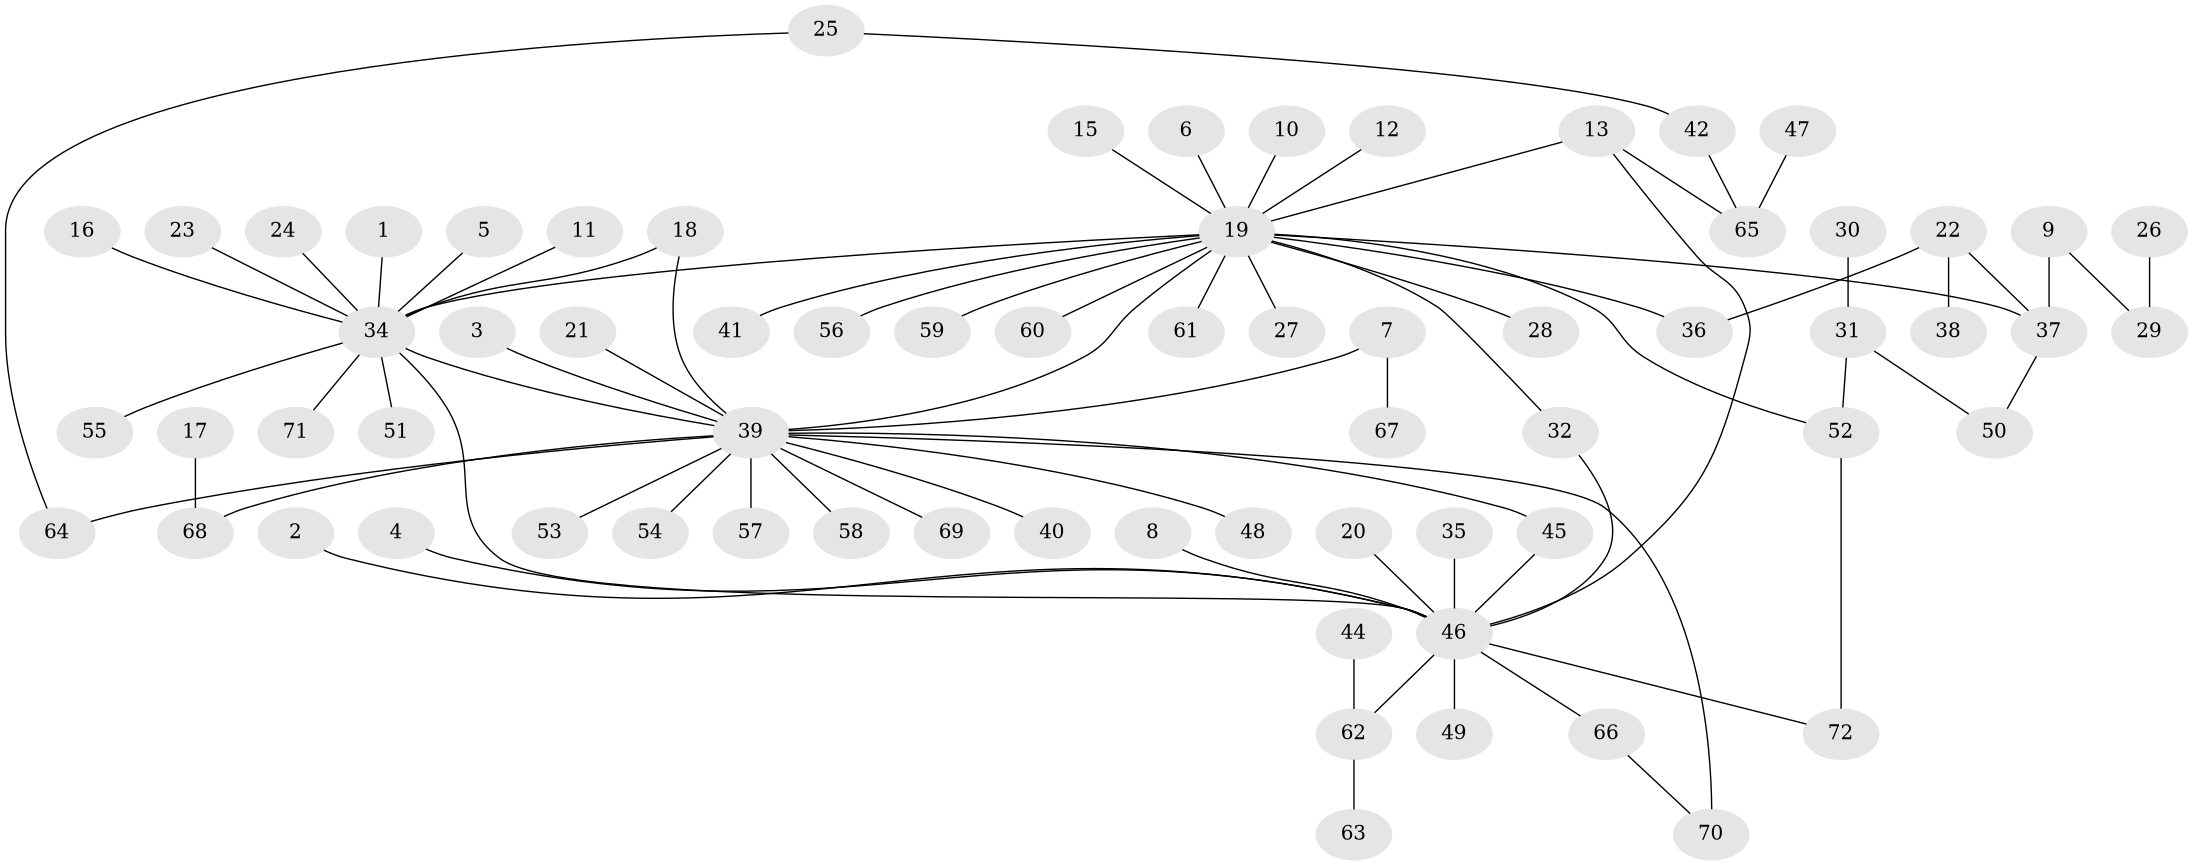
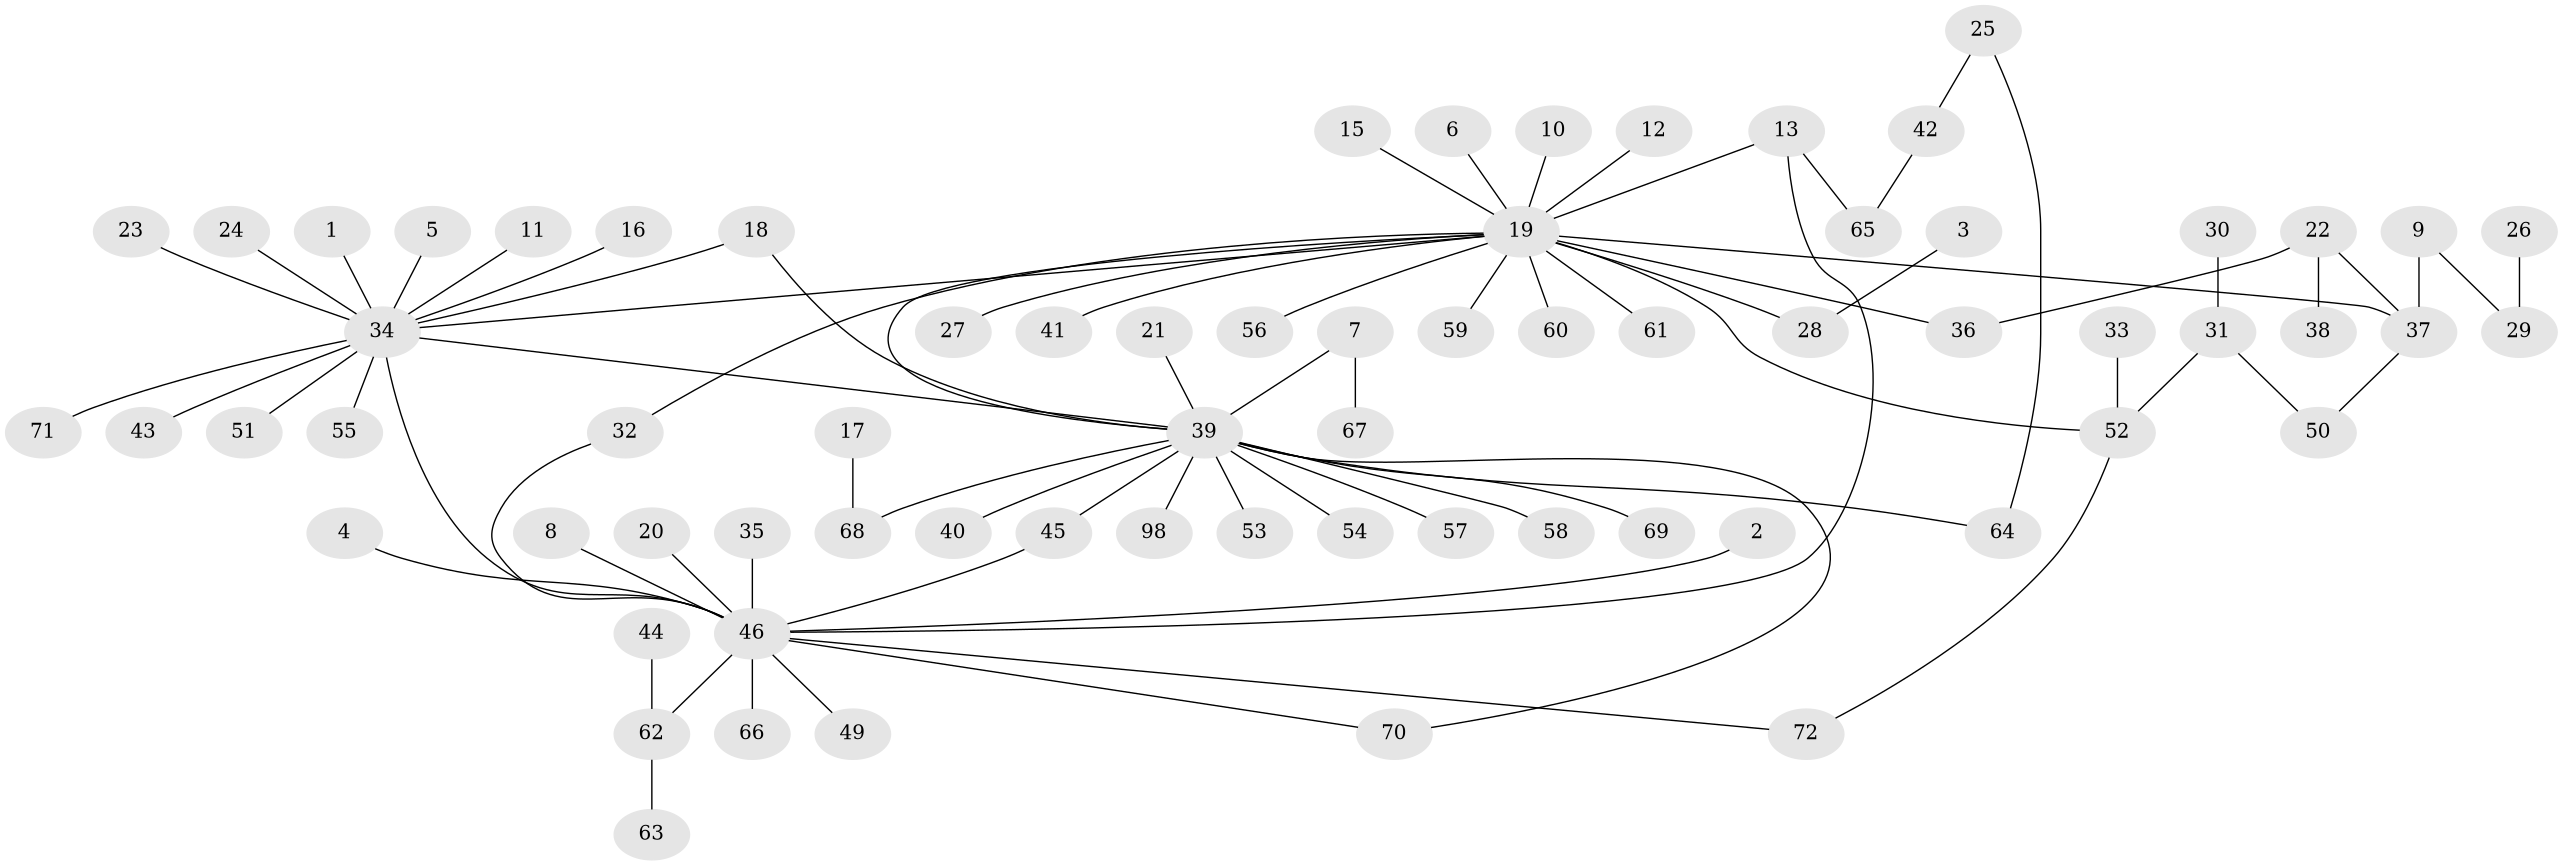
(1798, 131) -> none
none -> (2117, 332)
(611, 388) -> (1887, 282)
none -> (144, 433)
(1253, 533) -> (1154, 533)
(1659, 784) -> (1073, 684)
